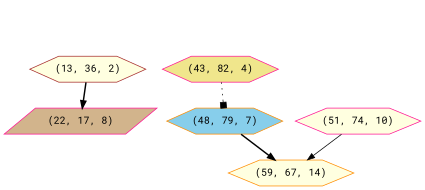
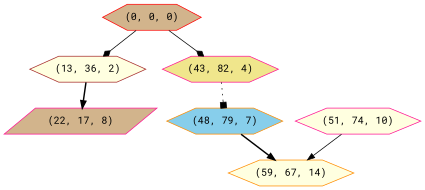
none -> (152, 17)
